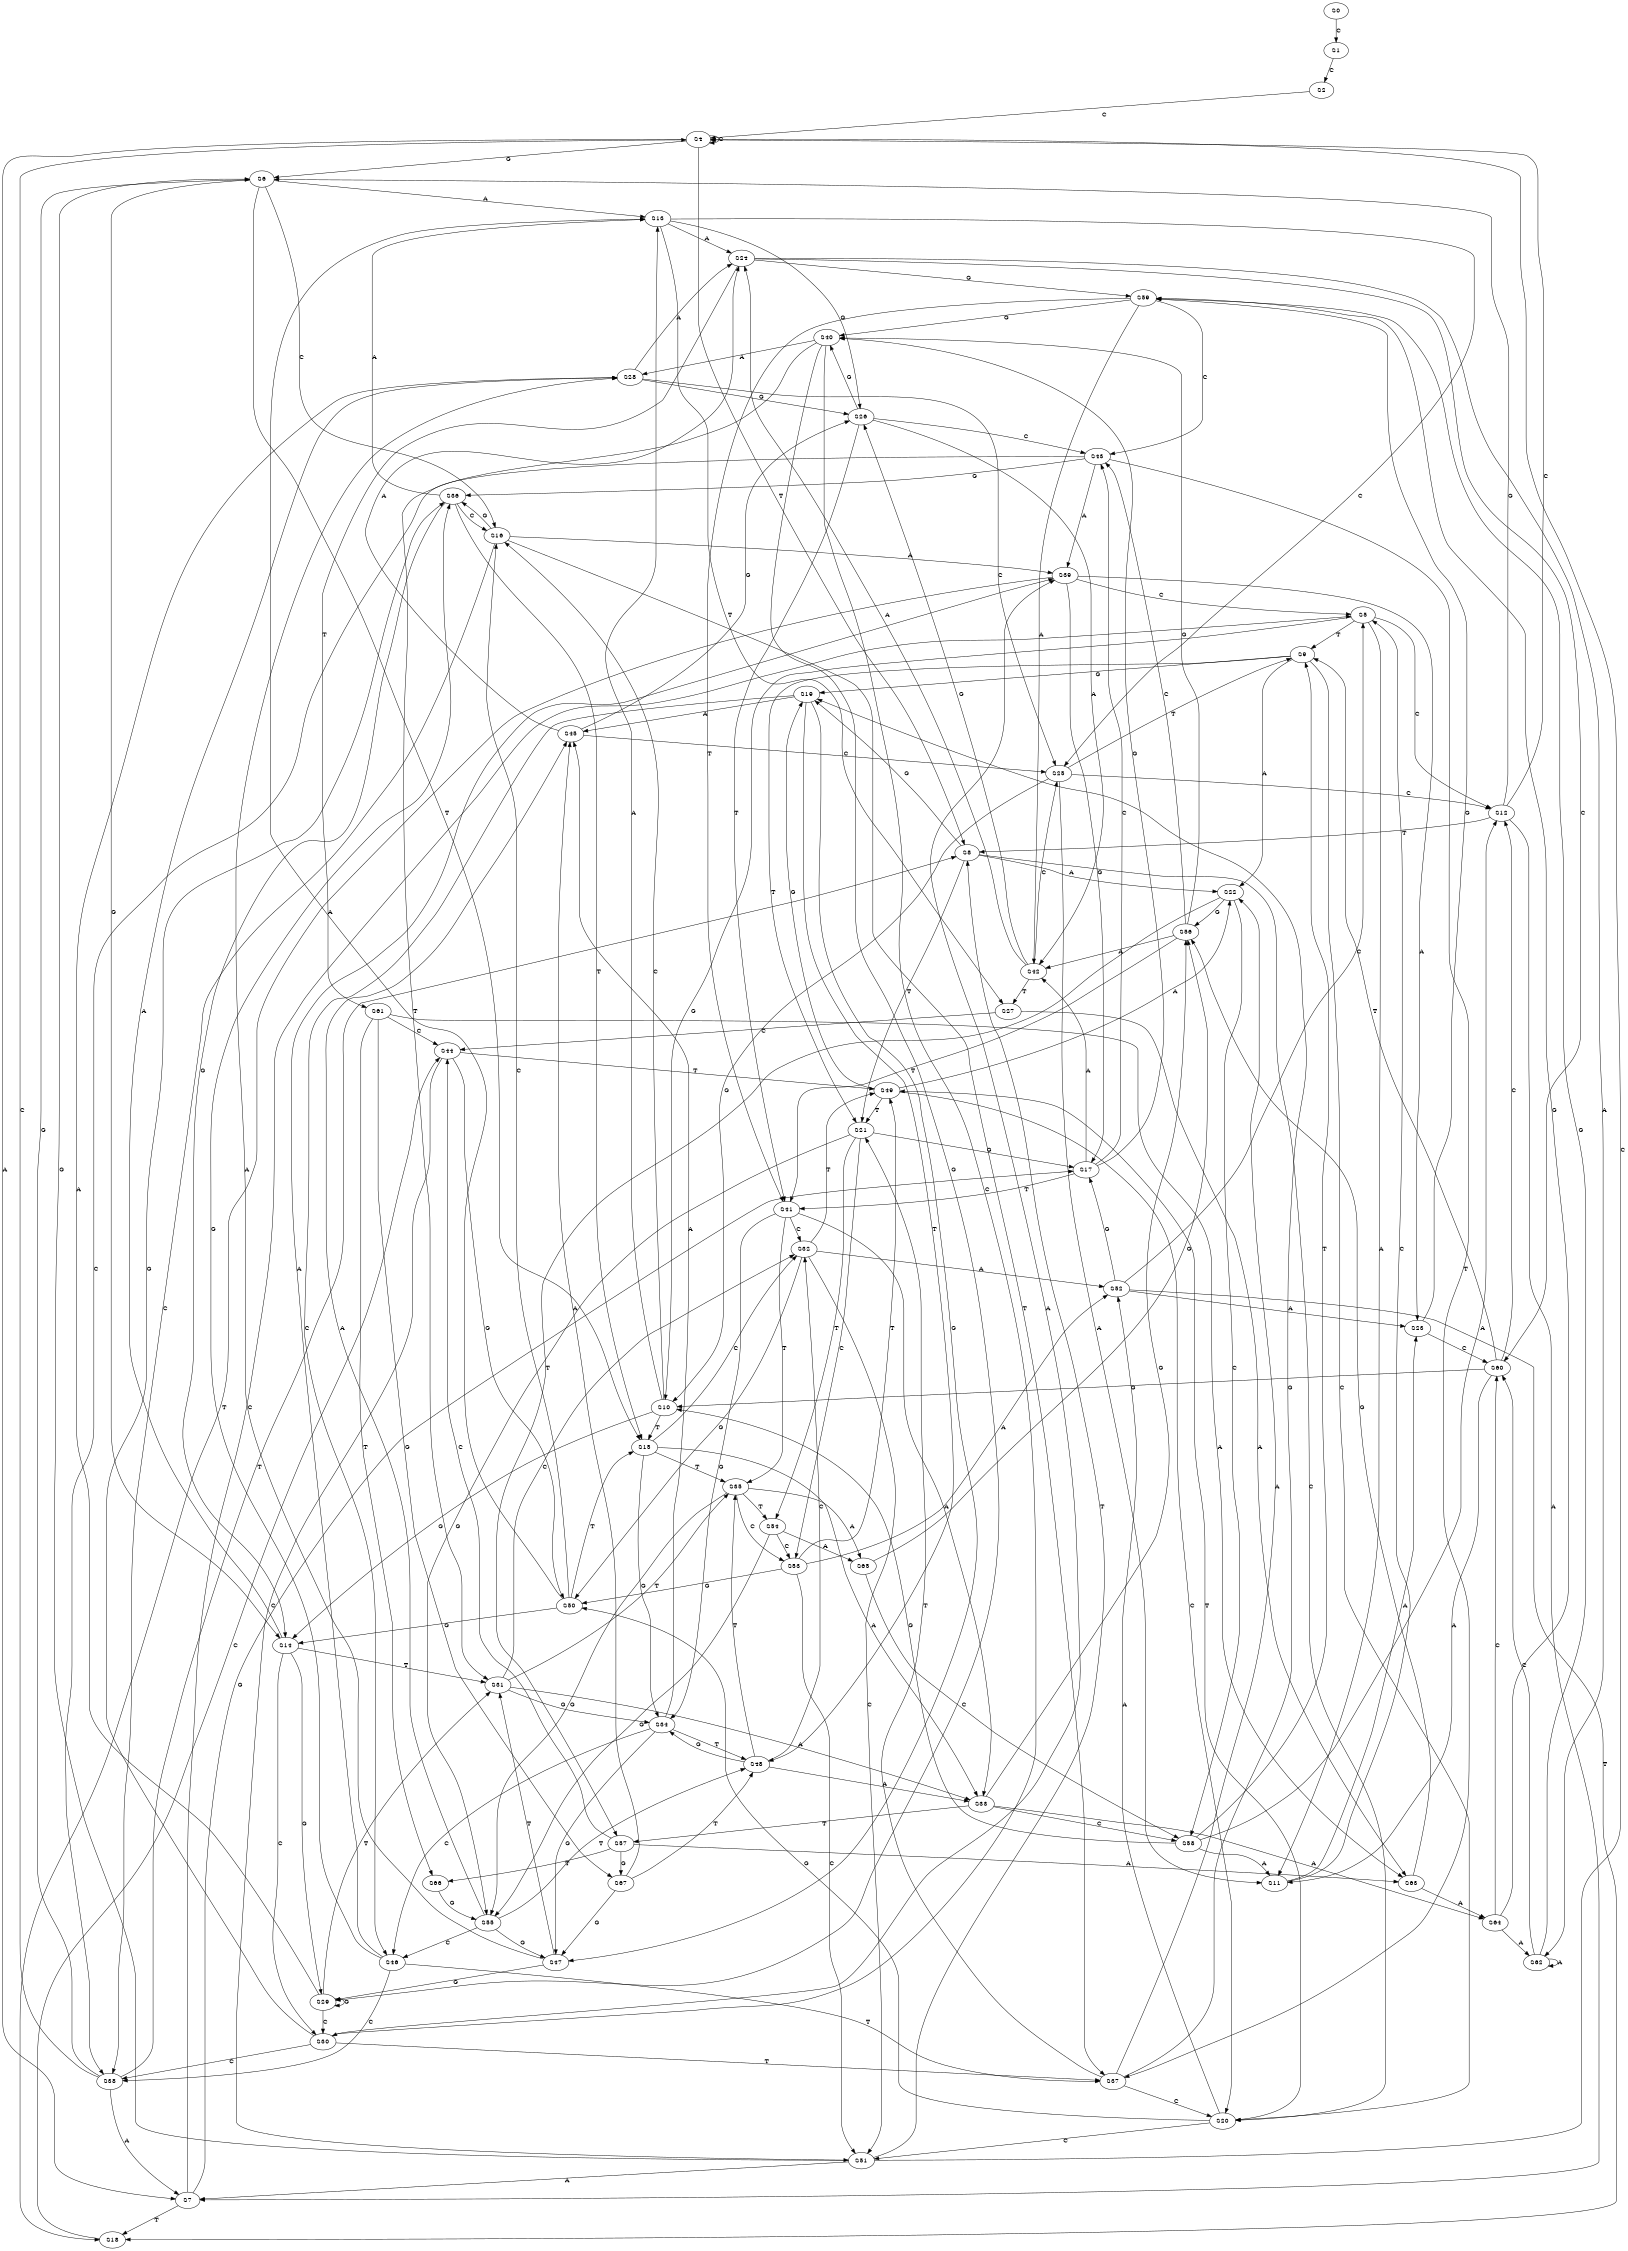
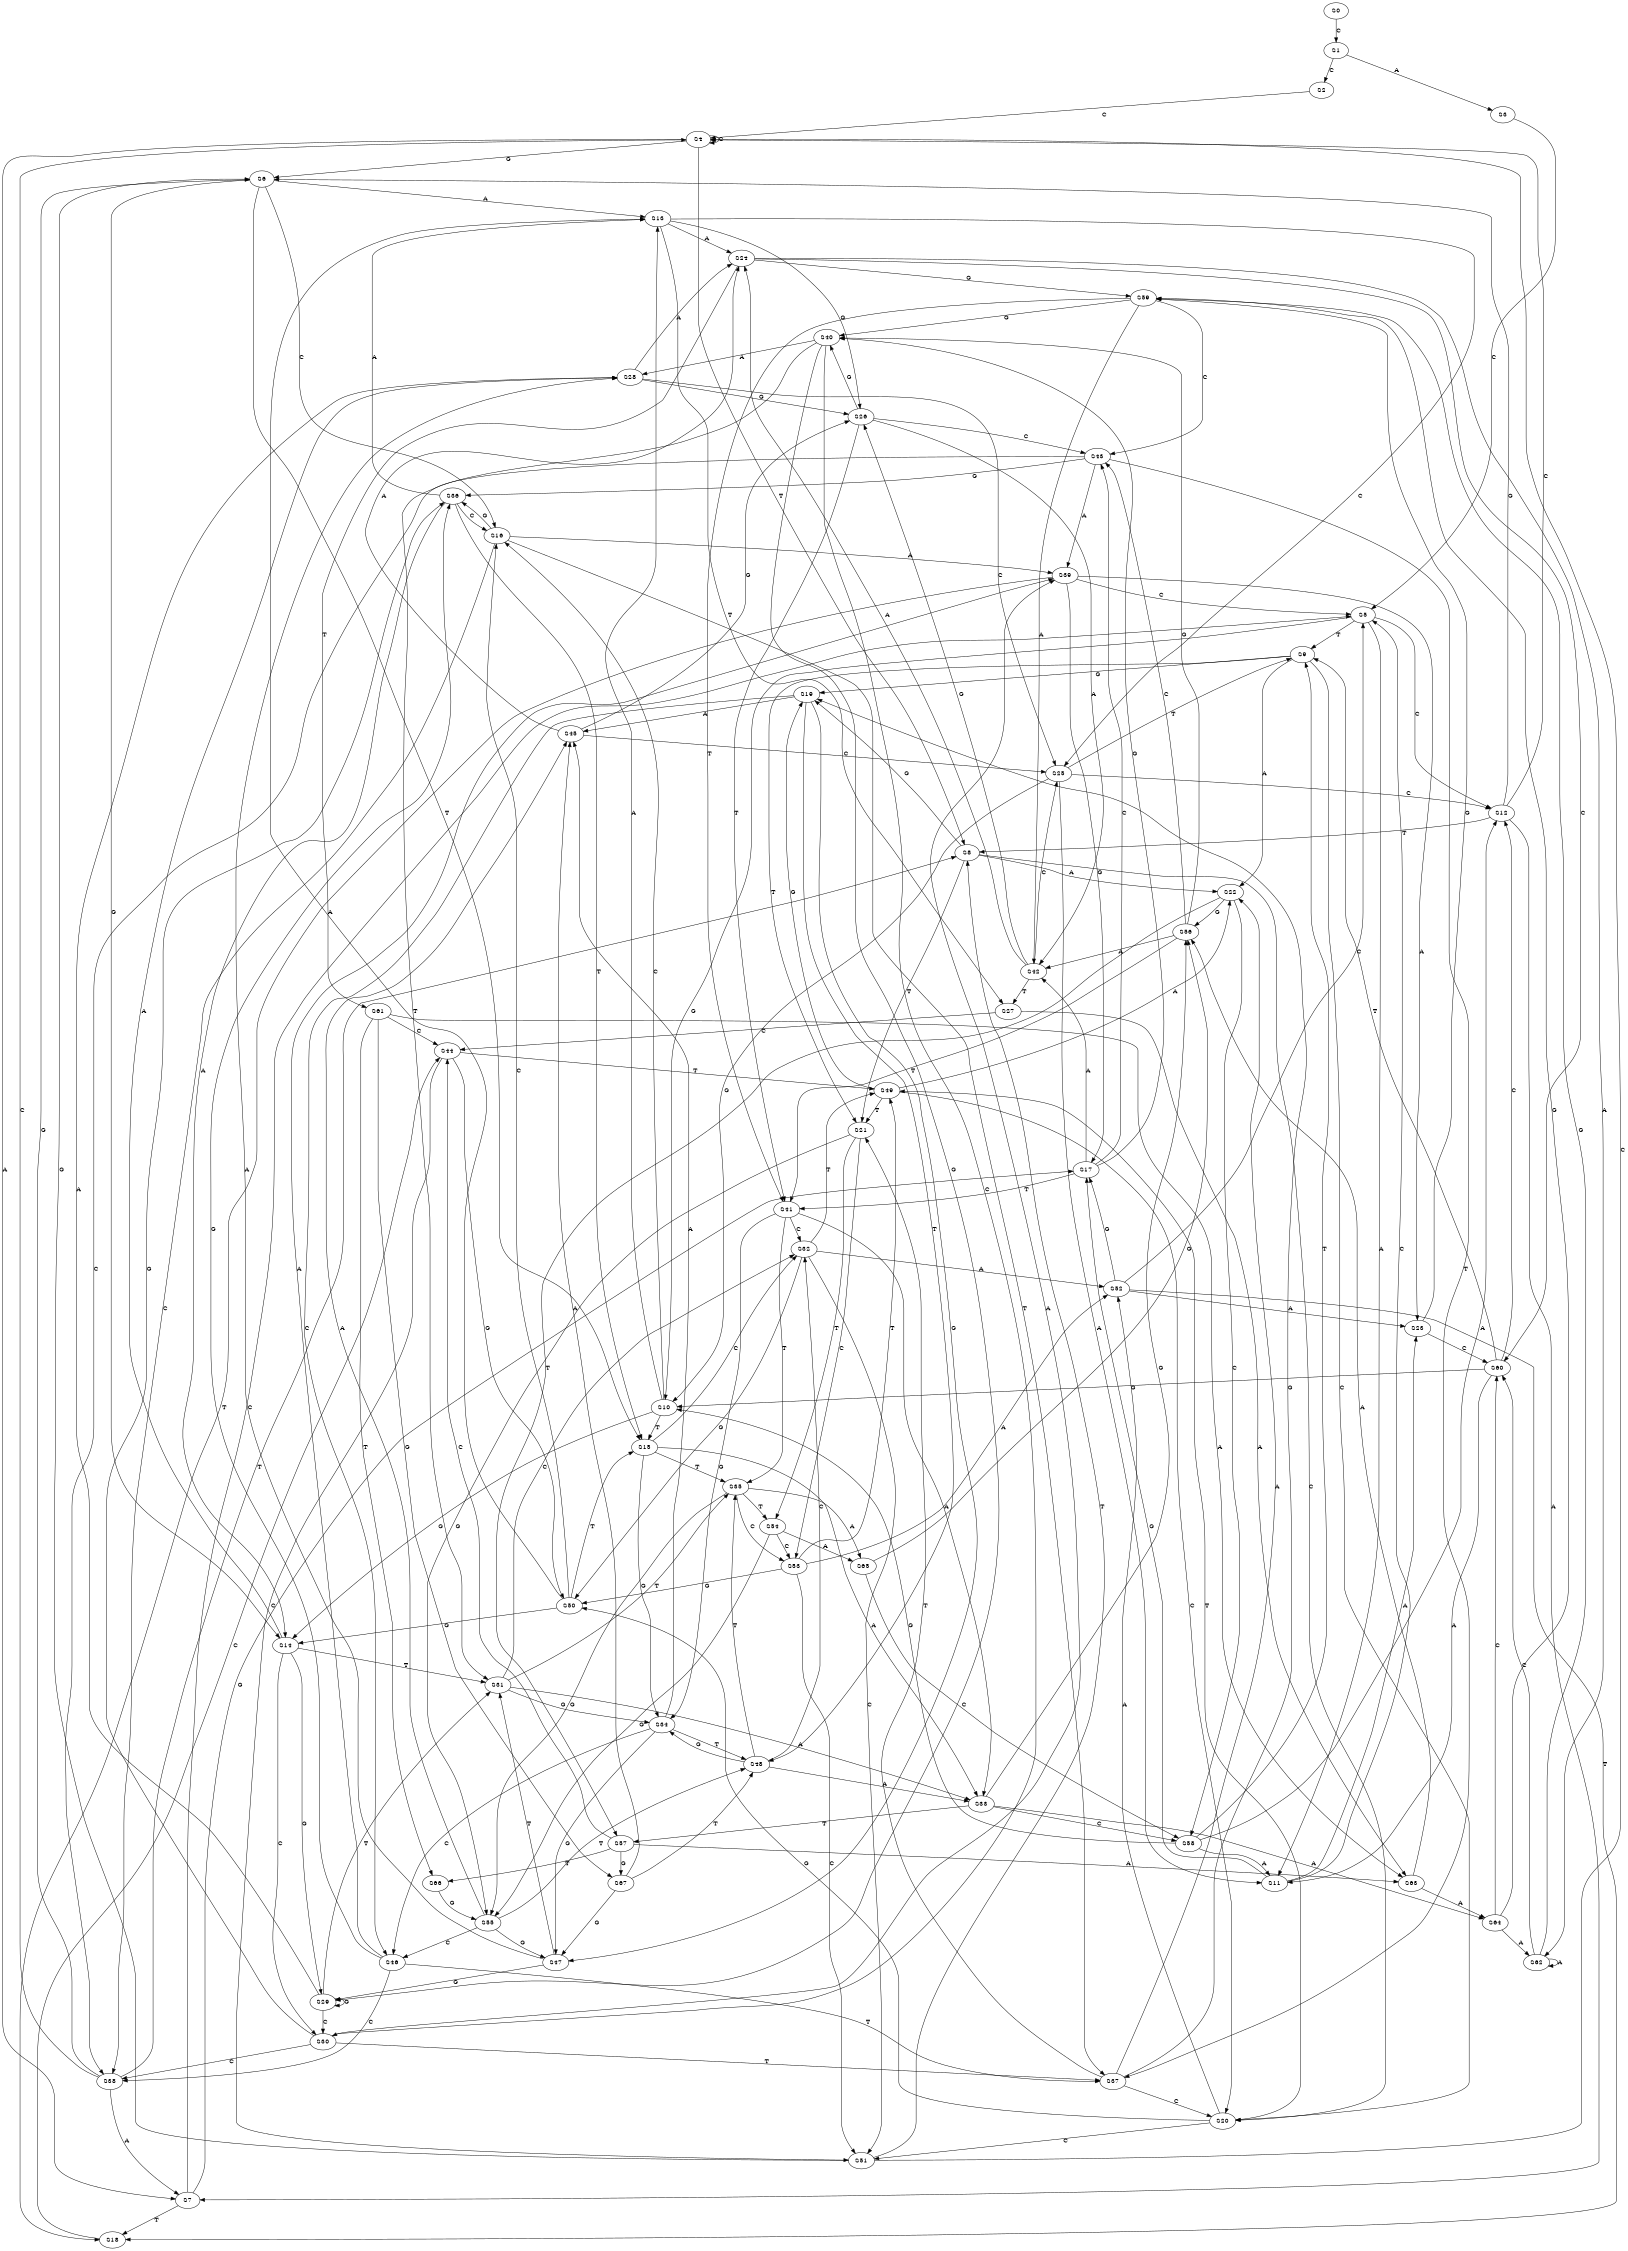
none -> (1503, 115)
(203, 1071) -> (203, 1071)
(966, 1149) -> (1156, 1567)
(1363, 1408) -> (1363, 1408)
(527, 2180) -> none
